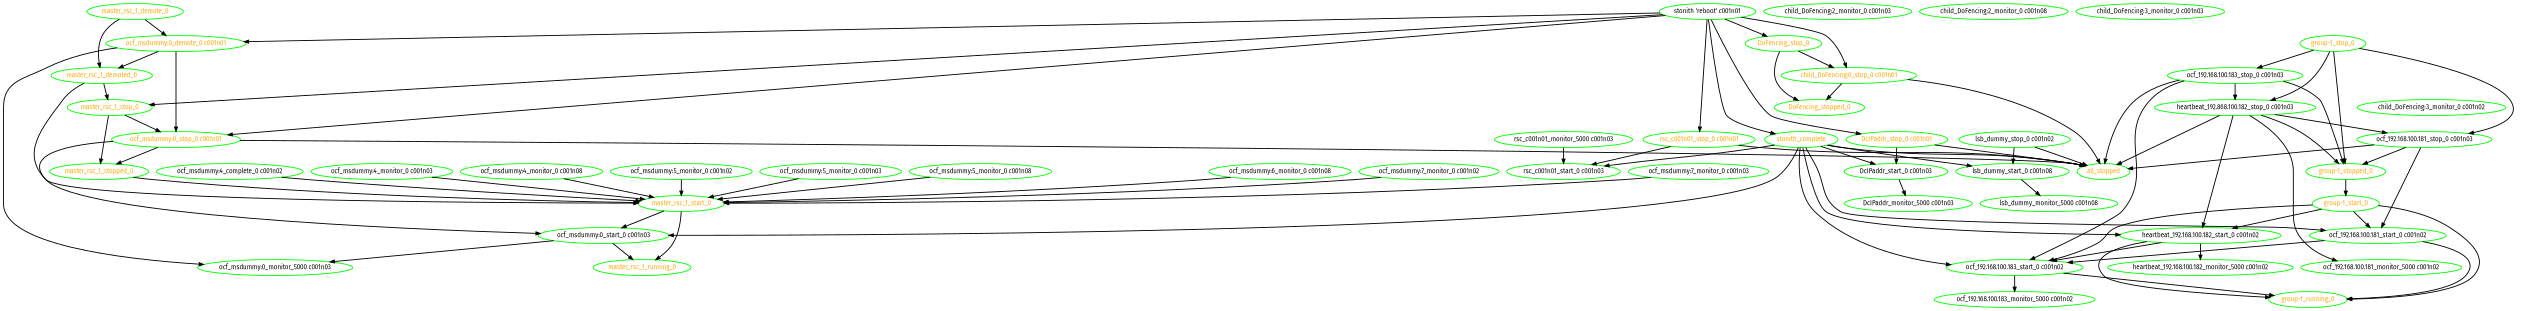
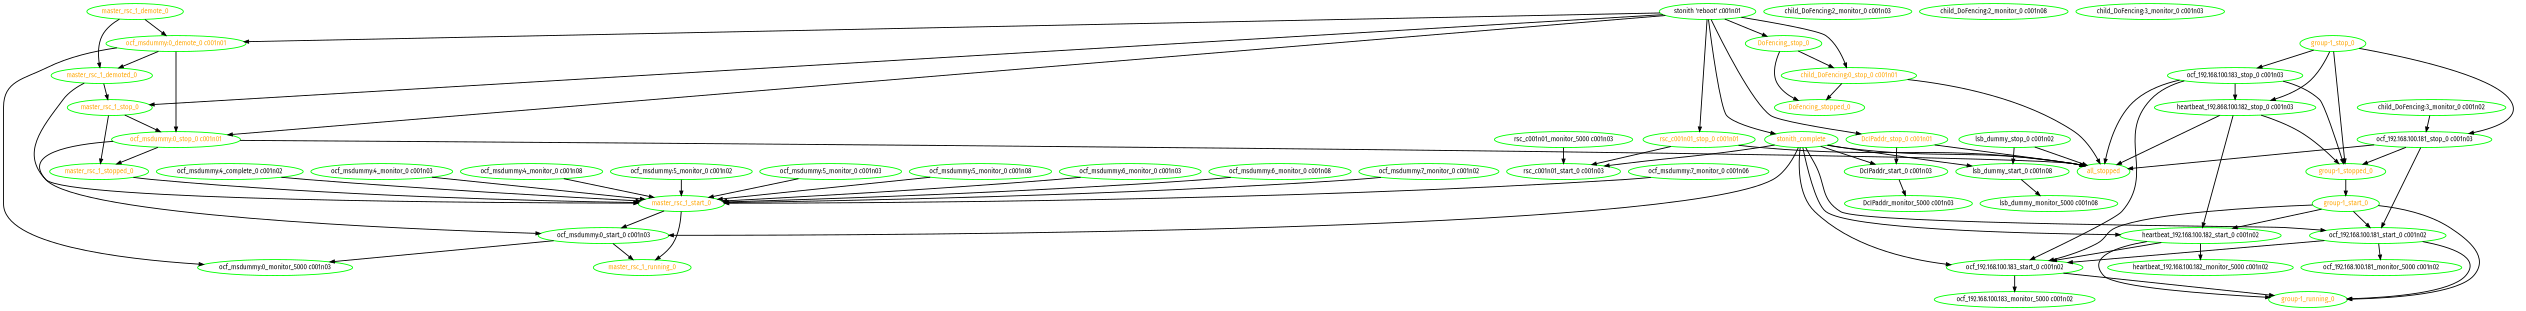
(2326, 123) -> (2429, 121)
none -> (1130, 172)
(1699, 172) -> (1699, 172)
(2293, 188) -> (2379, 249)
